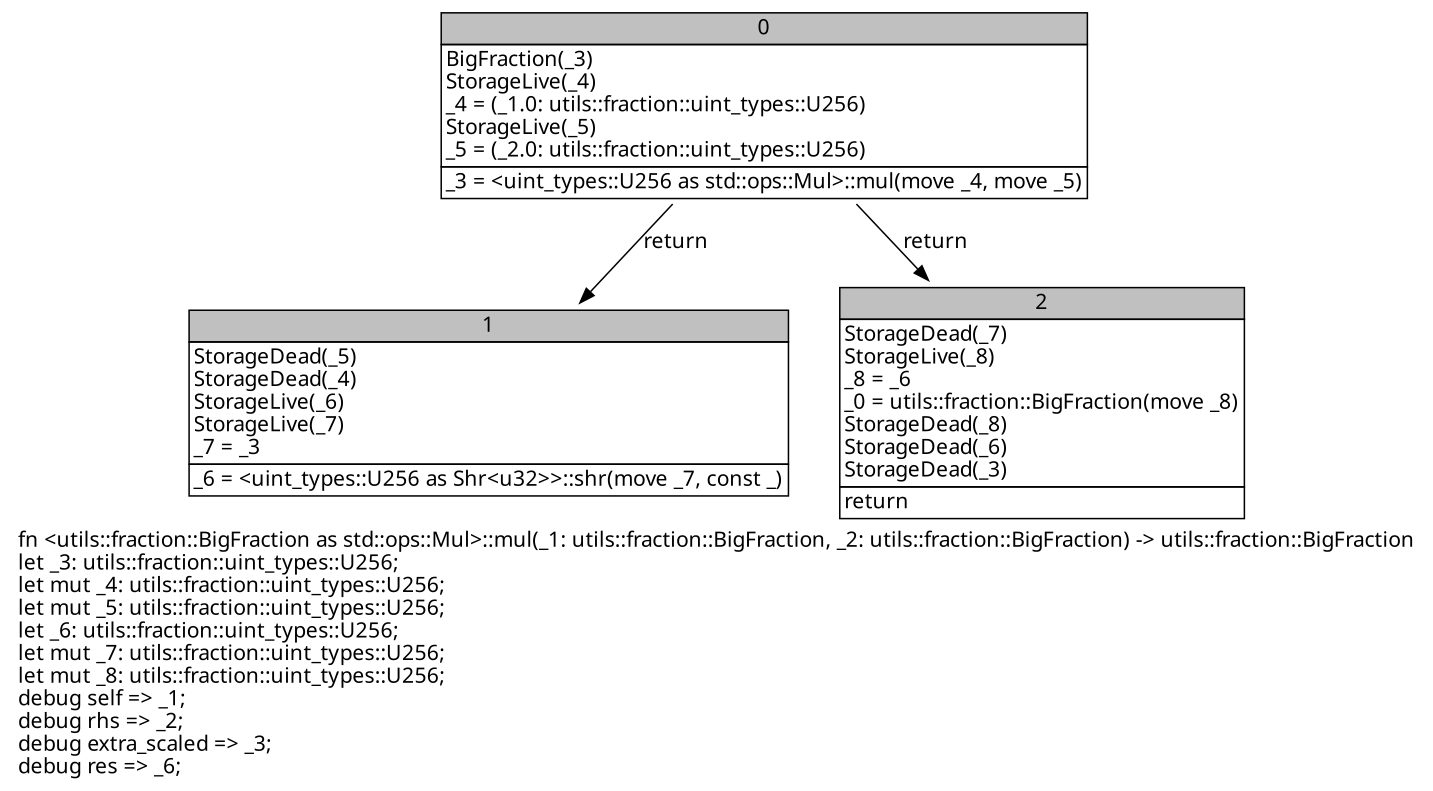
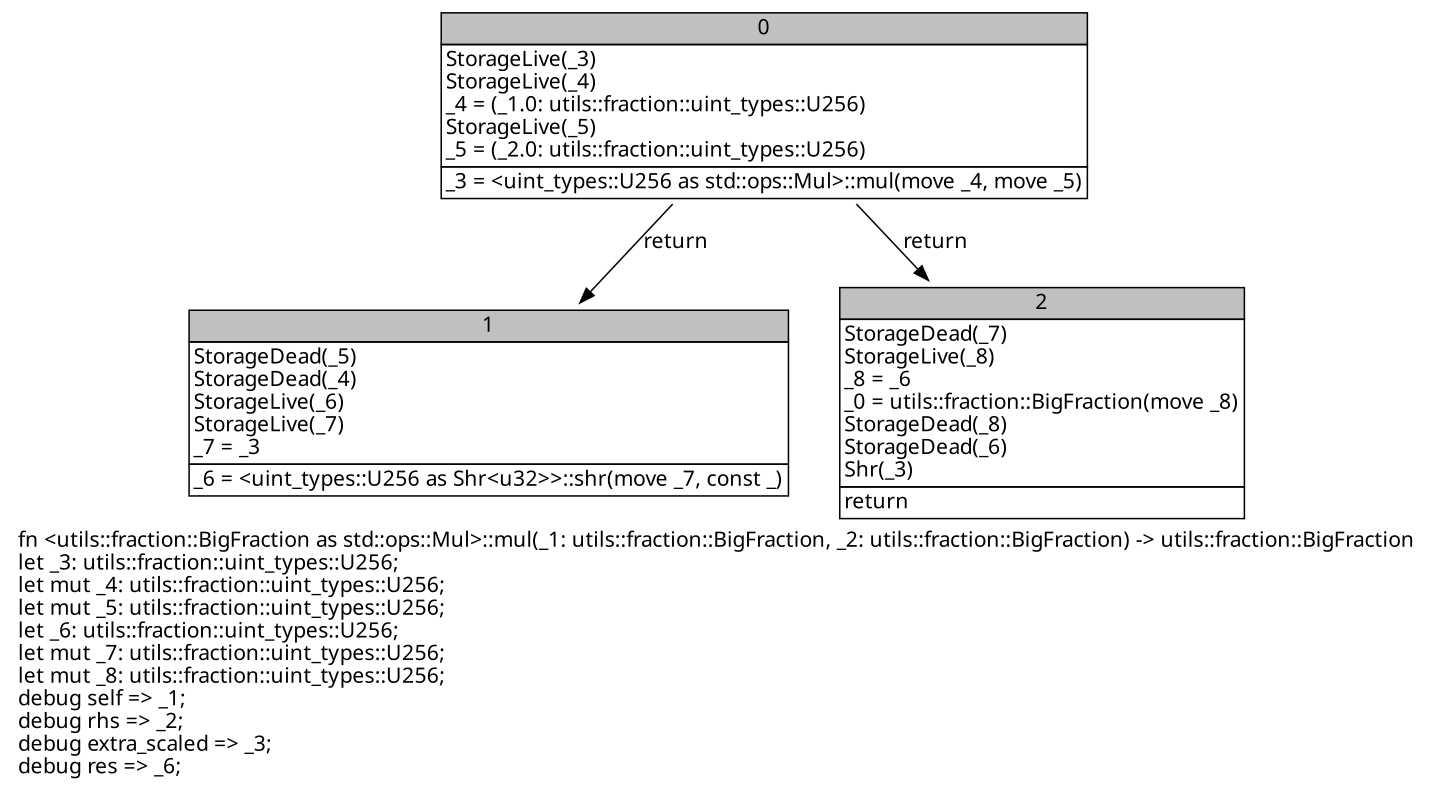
(520, 60) -> (521, 60)
(927, 470) -> (879, 470)
